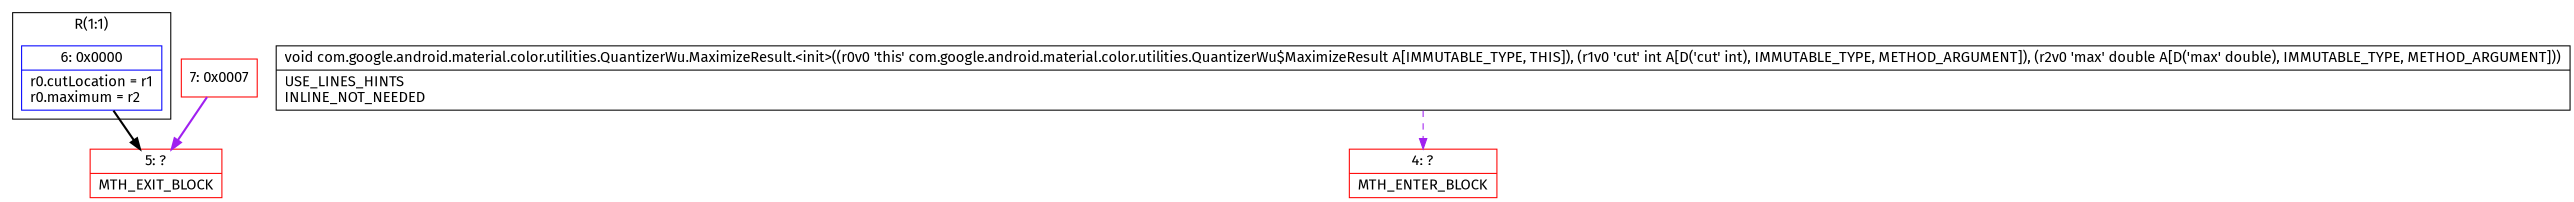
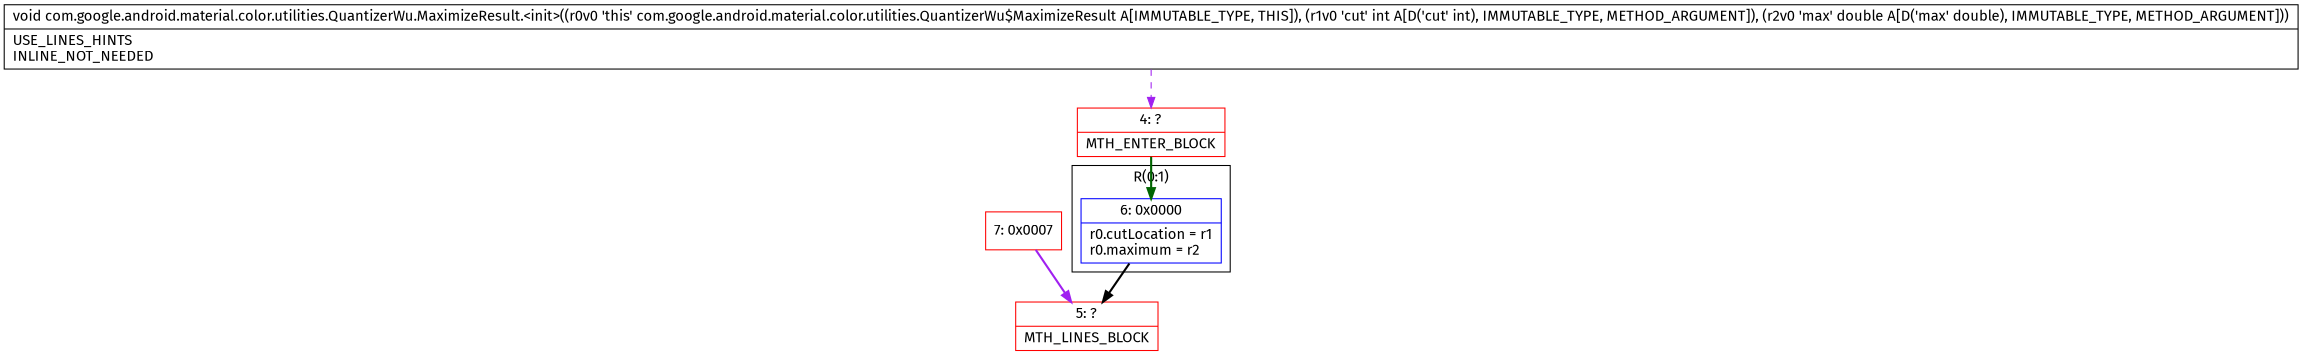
(92, 25) -> (1151, 178)
none -> (1151, 172)
(156, 185) -> (1087, 338)
